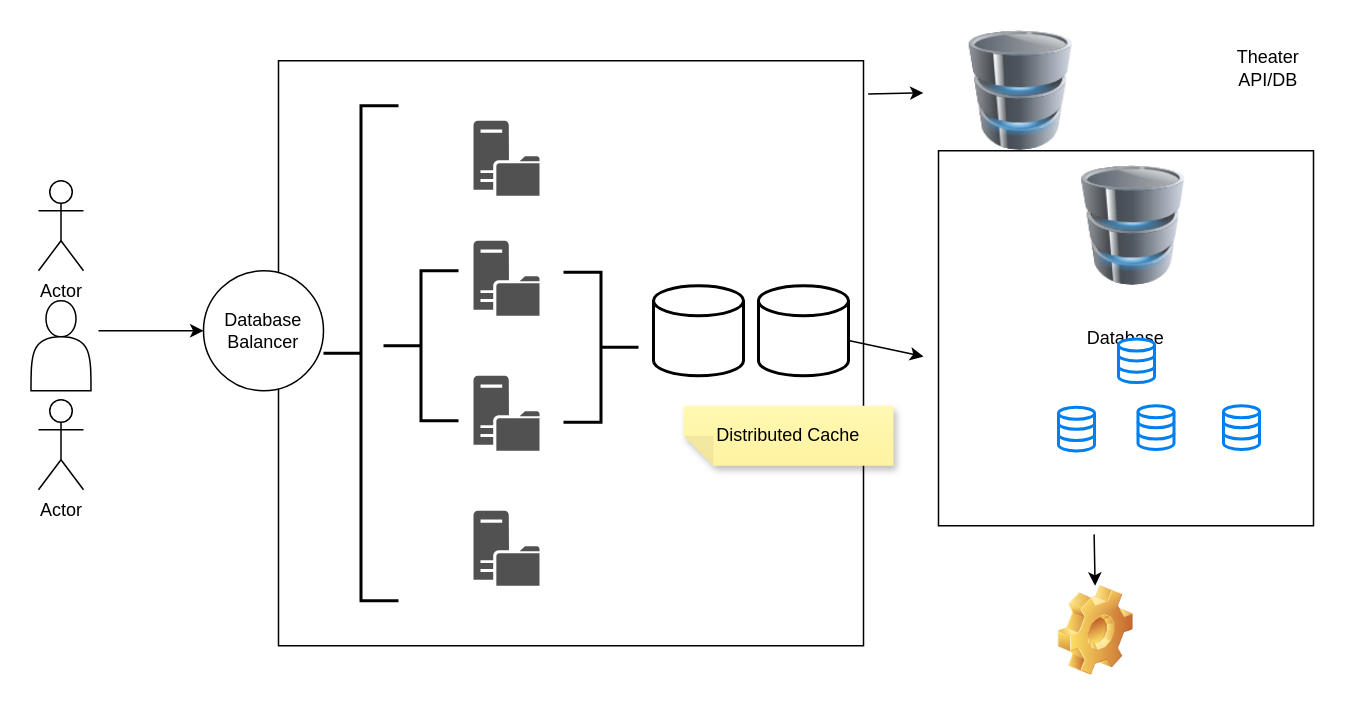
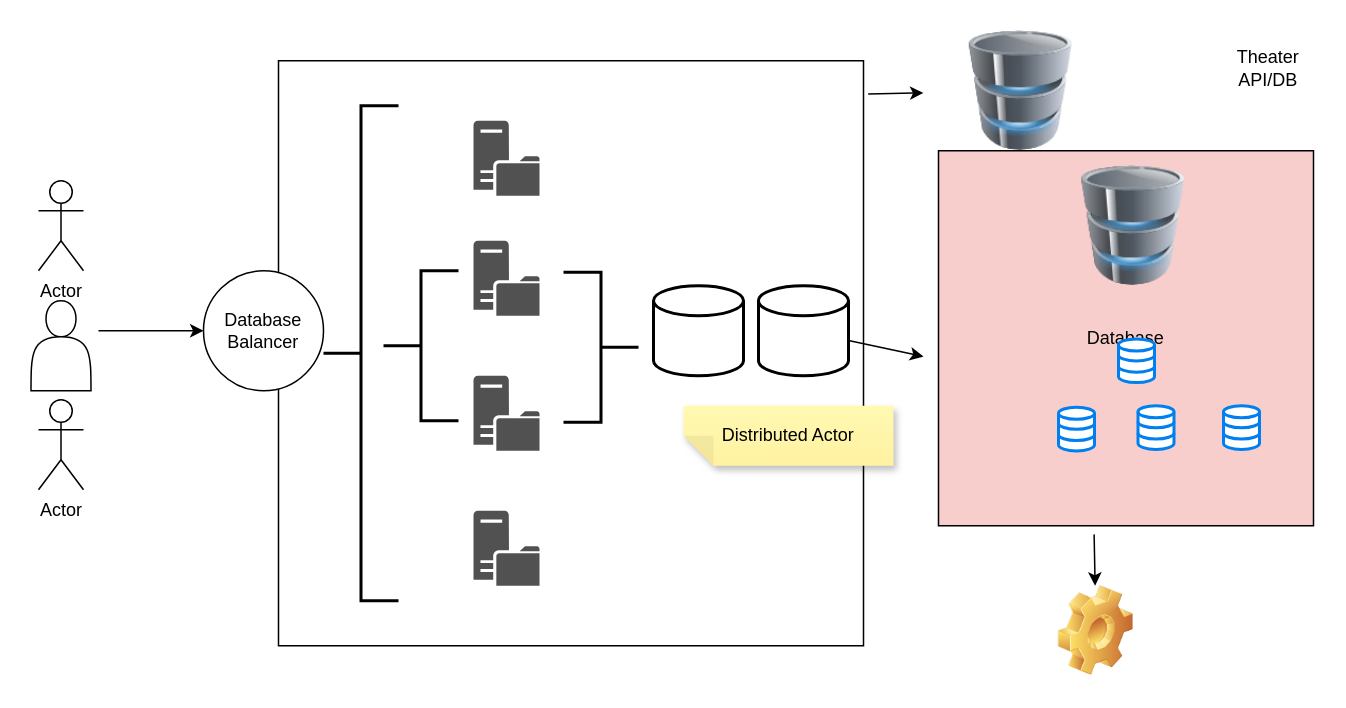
(1126, 338) -> (1126, 338)
(788, 436) -> (788, 436)
